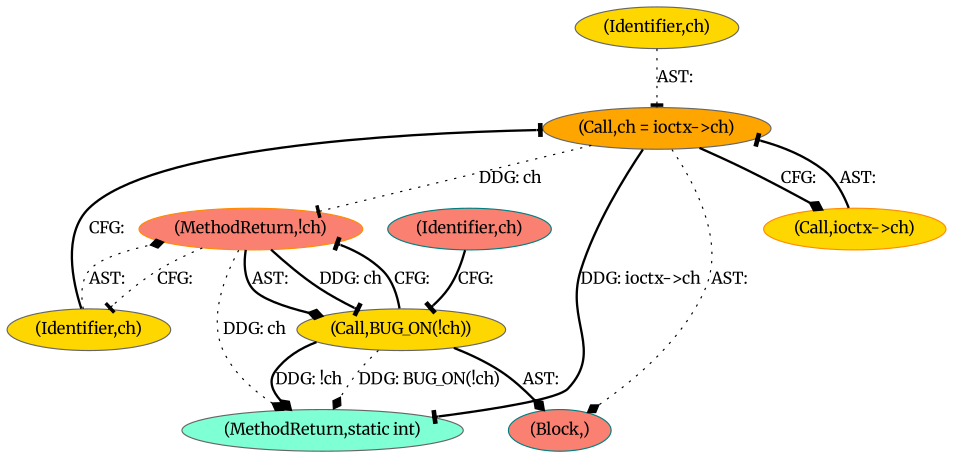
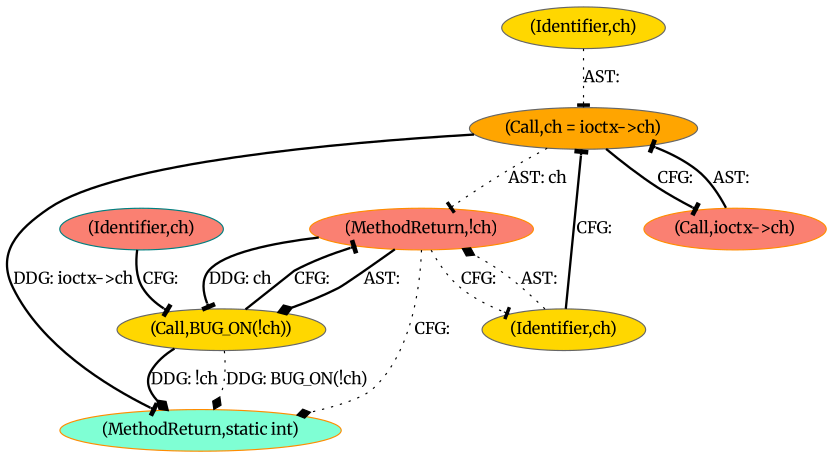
(755, 174) -> (648, 181)
(511, 179) -> (538, 179)
(855, 229) -> (735, 229)
(255, 330) -> (434, 330)
(323, 430) -> (201, 430)
(560, 430) -> none
